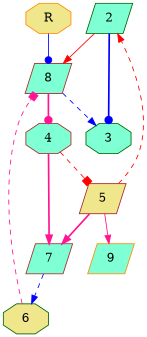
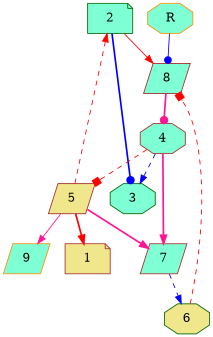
(48, 18) -> (170, 18)
(109, 18) -> (110, 18)
(76, 106) -> (150, 165)
(9, 201) -> (202, 201)
none -> (88, 259)
